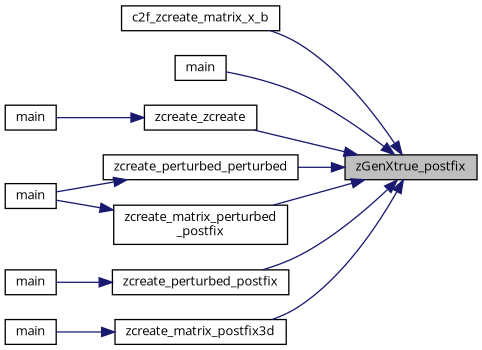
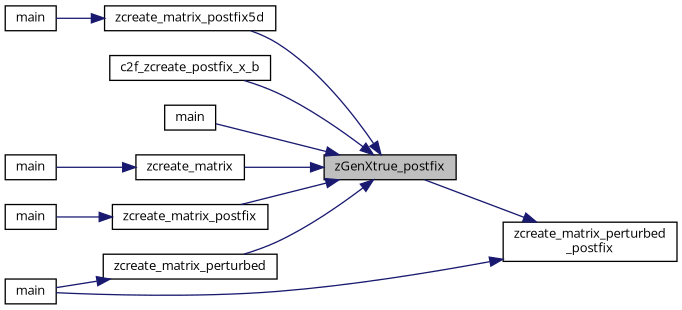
(201, 18) -> (190, 68)
(201, 118) -> (190, 167)
(201, 167) -> (190, 267)
(312, 194) -> (474, 199)
(201, 282) -> (190, 217)
(201, 332) -> (190, 18)
